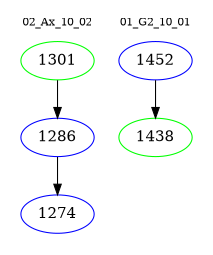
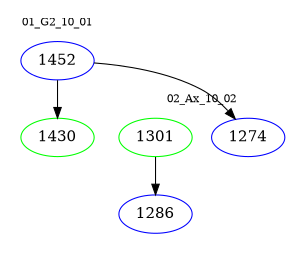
(156, 137) -> (58, 137)
(58, 171) -> (165, 75)
